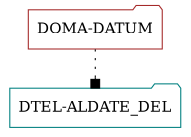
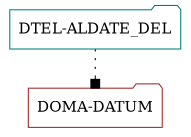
(95, 63) -> (95, 63)
